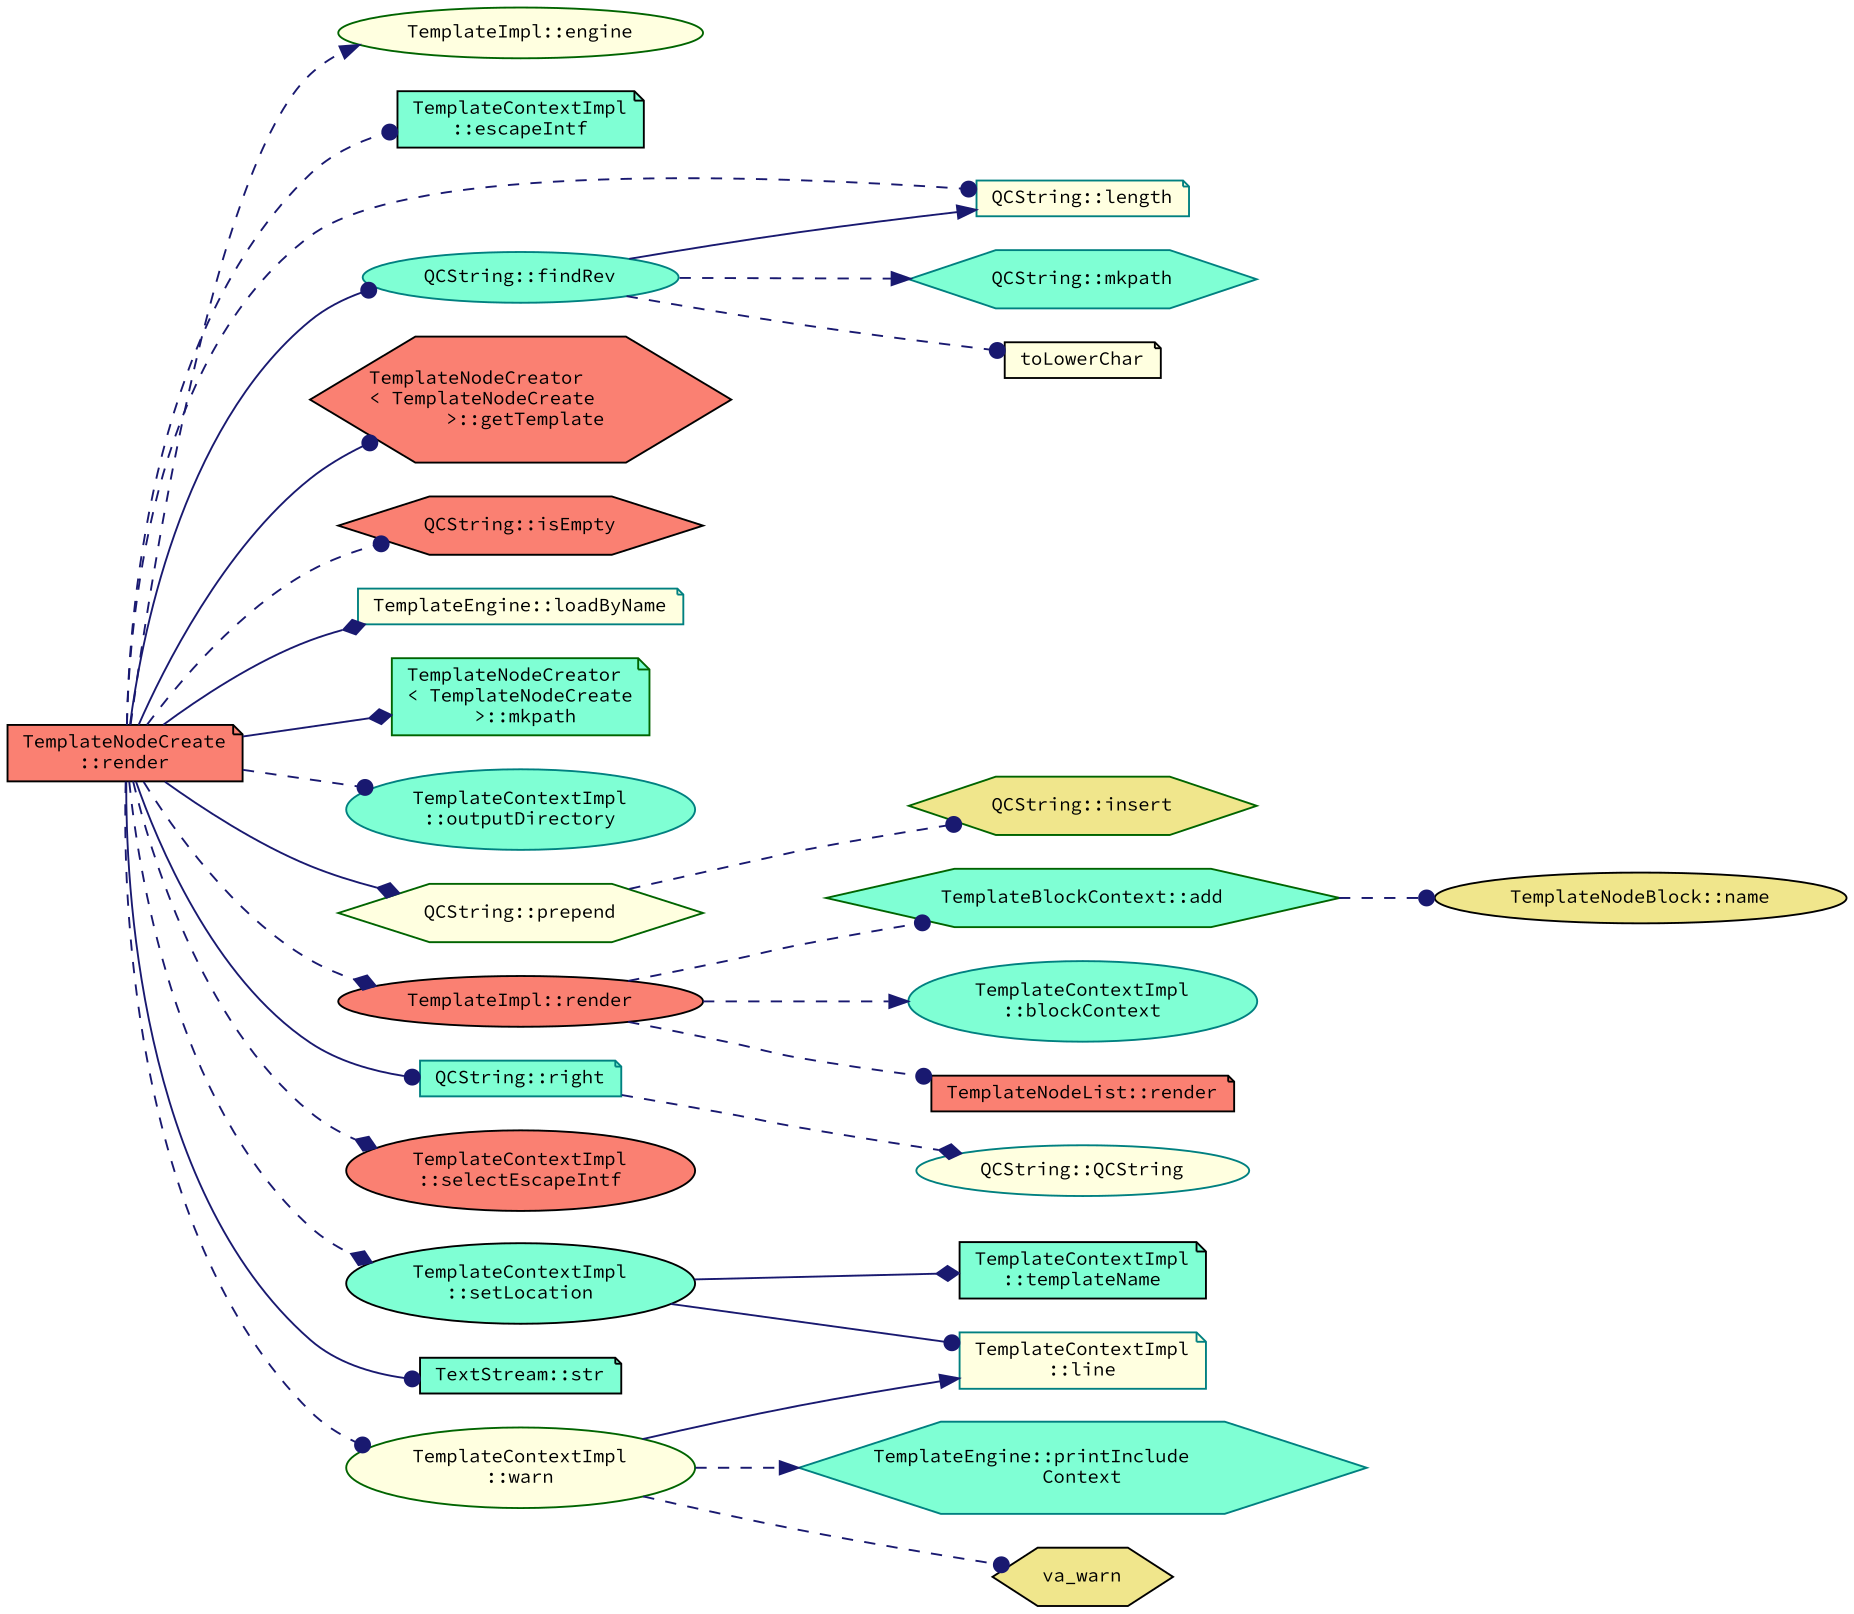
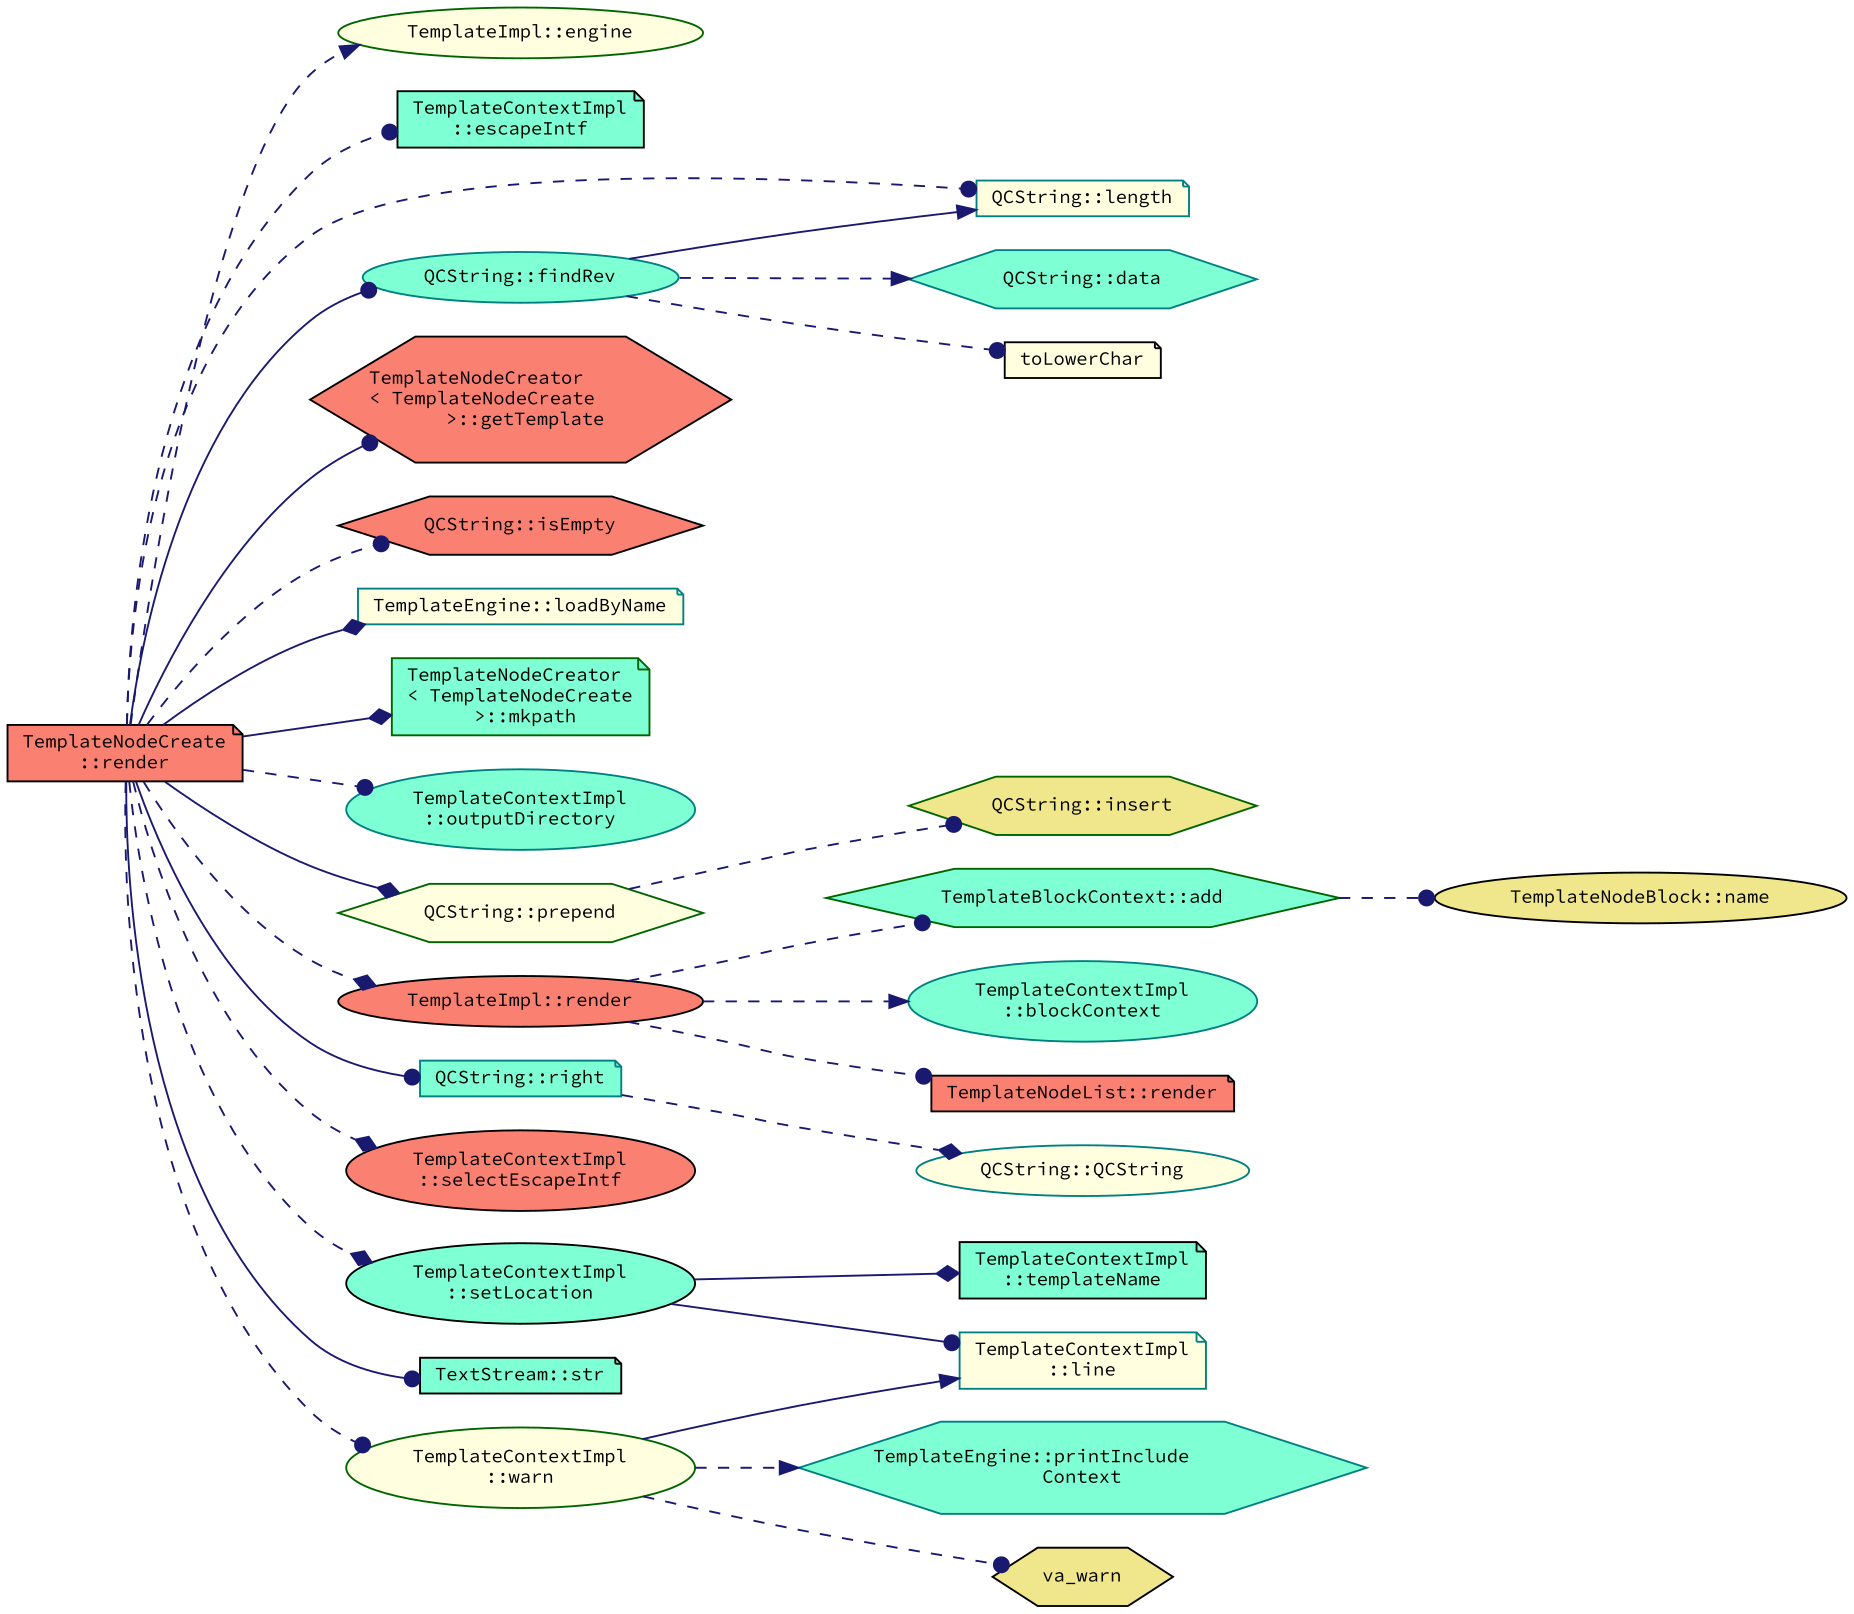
(1083, 279) -> (1083, 279)
